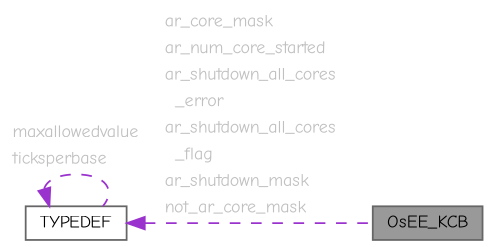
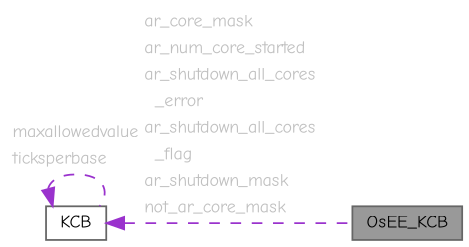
(76, 223) -> (76, 223)
